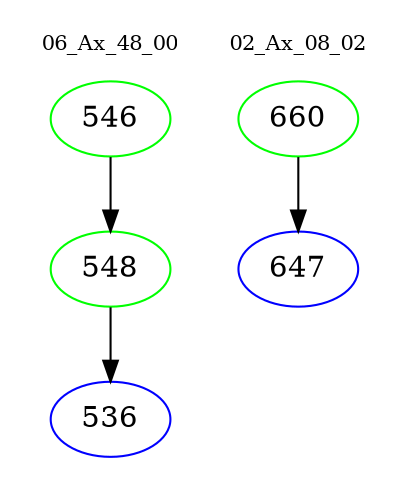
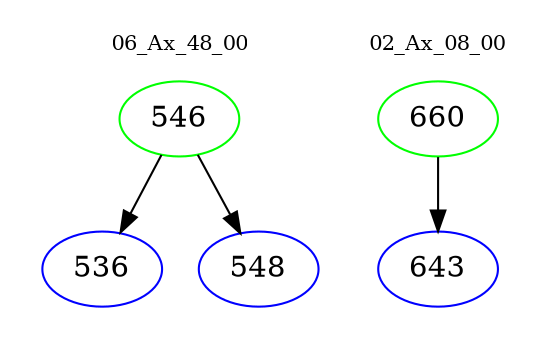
(298, 45) -> (438, 45)
(111, 269) -> (259, 269)
(298, 269) -> (438, 269)
(111, 334) -> (146, 184)
